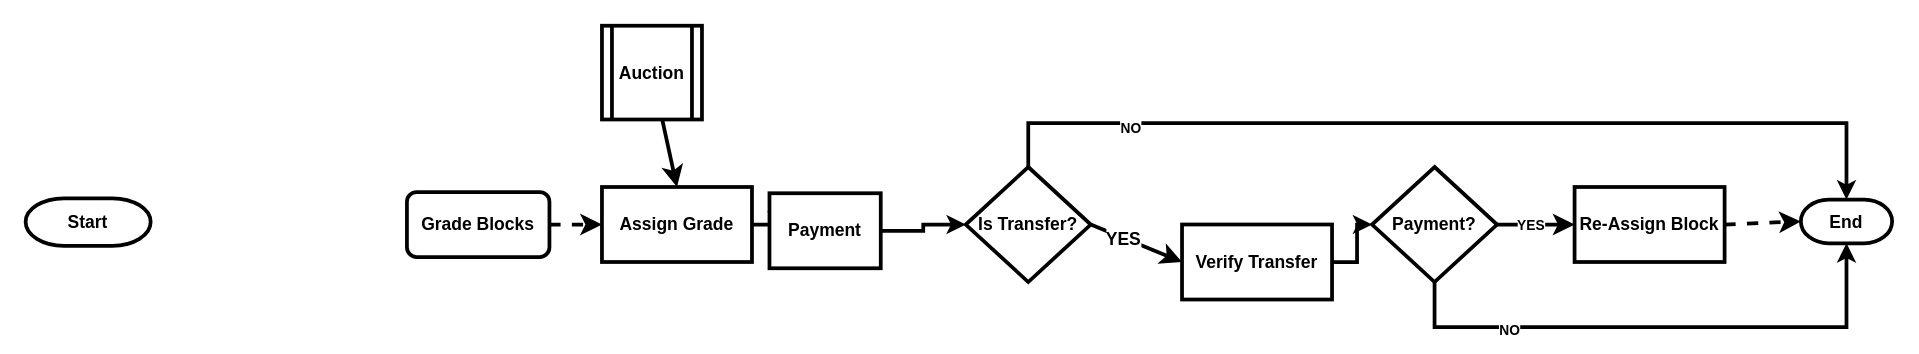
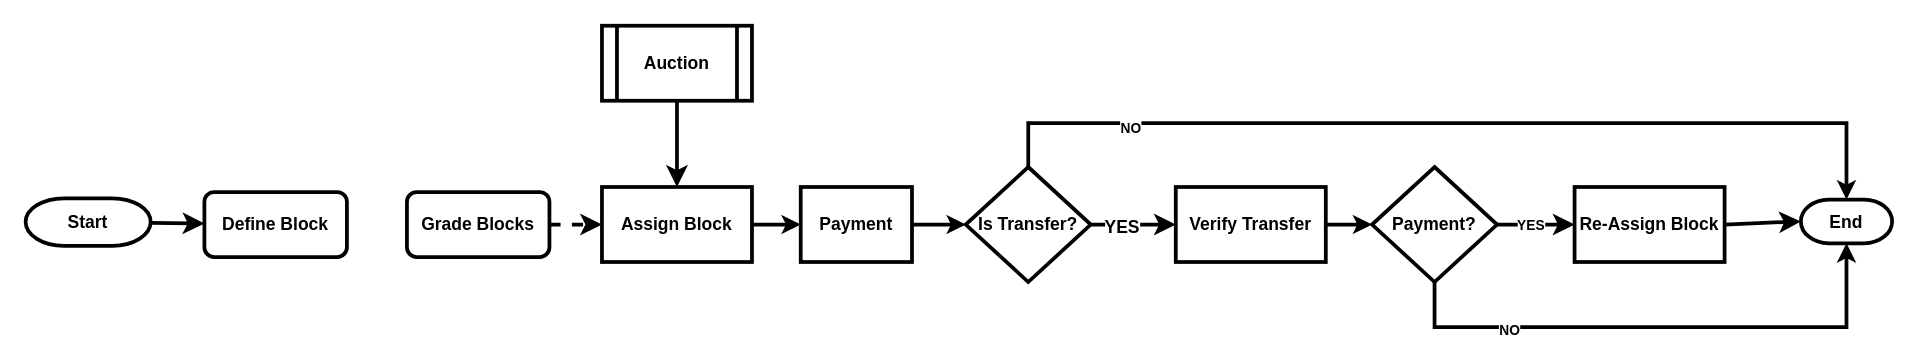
(652, 73) -> (677, 63)
none -> (170, 223)
(1763, 223) -> (1763, 223)
none -> (276, 224)
(677, 224) -> (677, 224)
(825, 231) -> (856, 224)
(1257, 262) -> (1251, 224)
